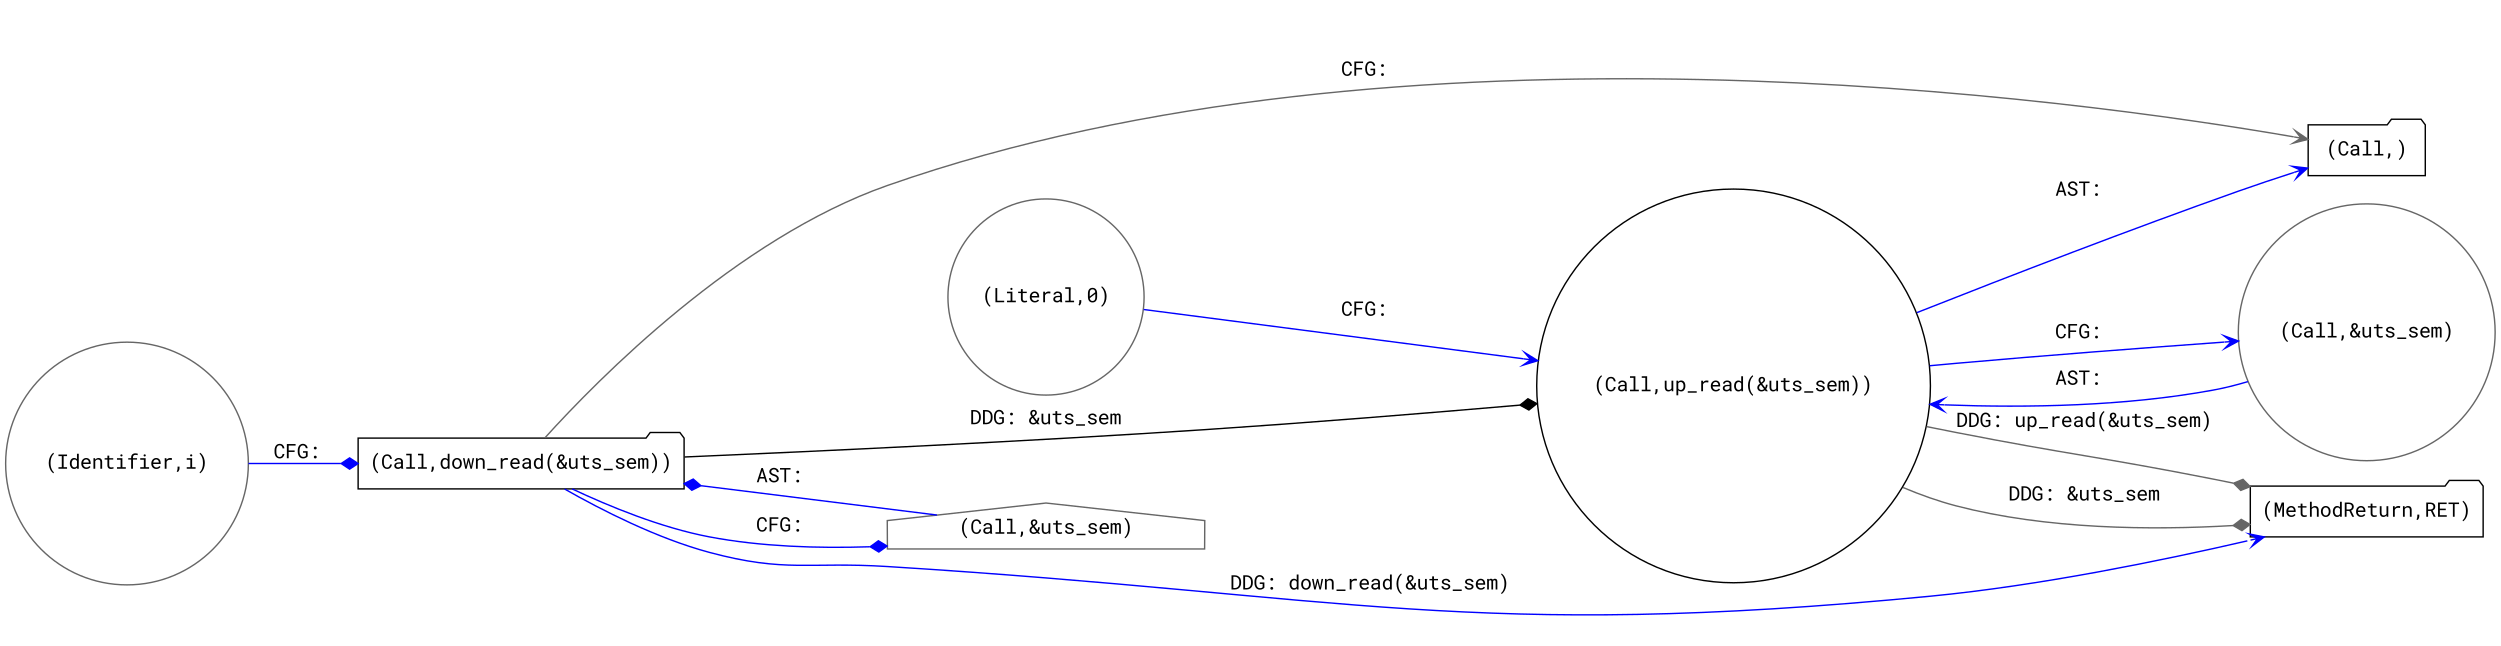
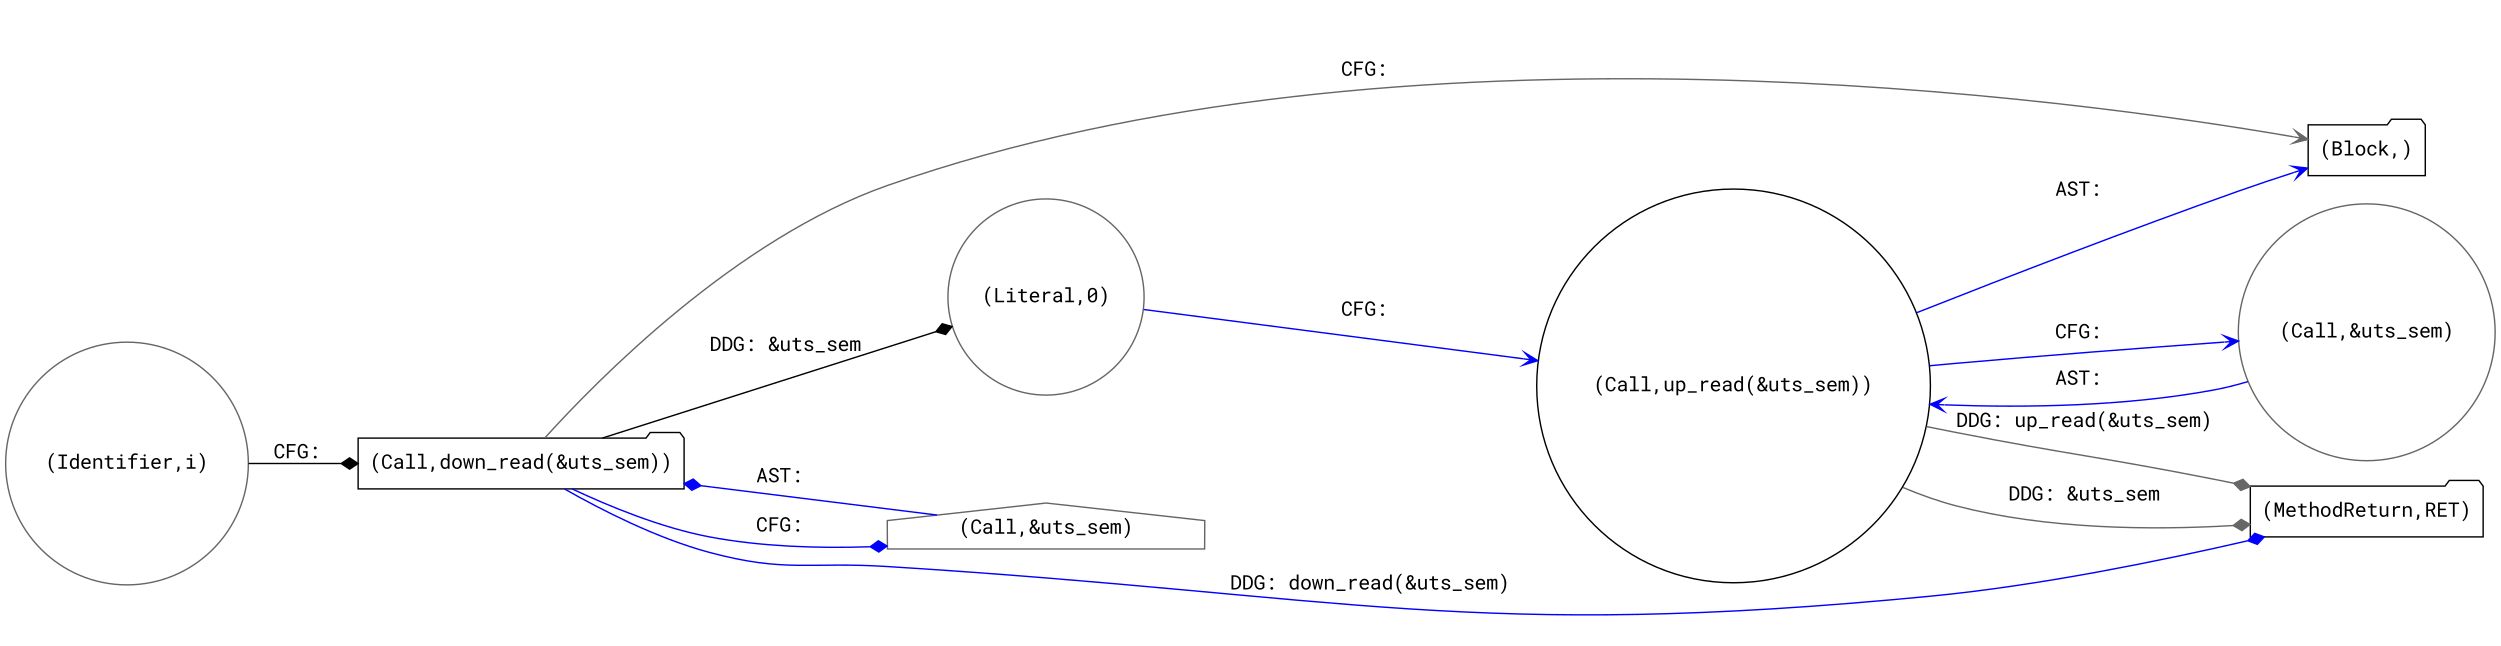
(2367, 150) -> (2367, 150)
(1102, 436) -> (769, 385)
(295, 464) -> (295, 464)
(1401, 608) -> (1401, 608)
